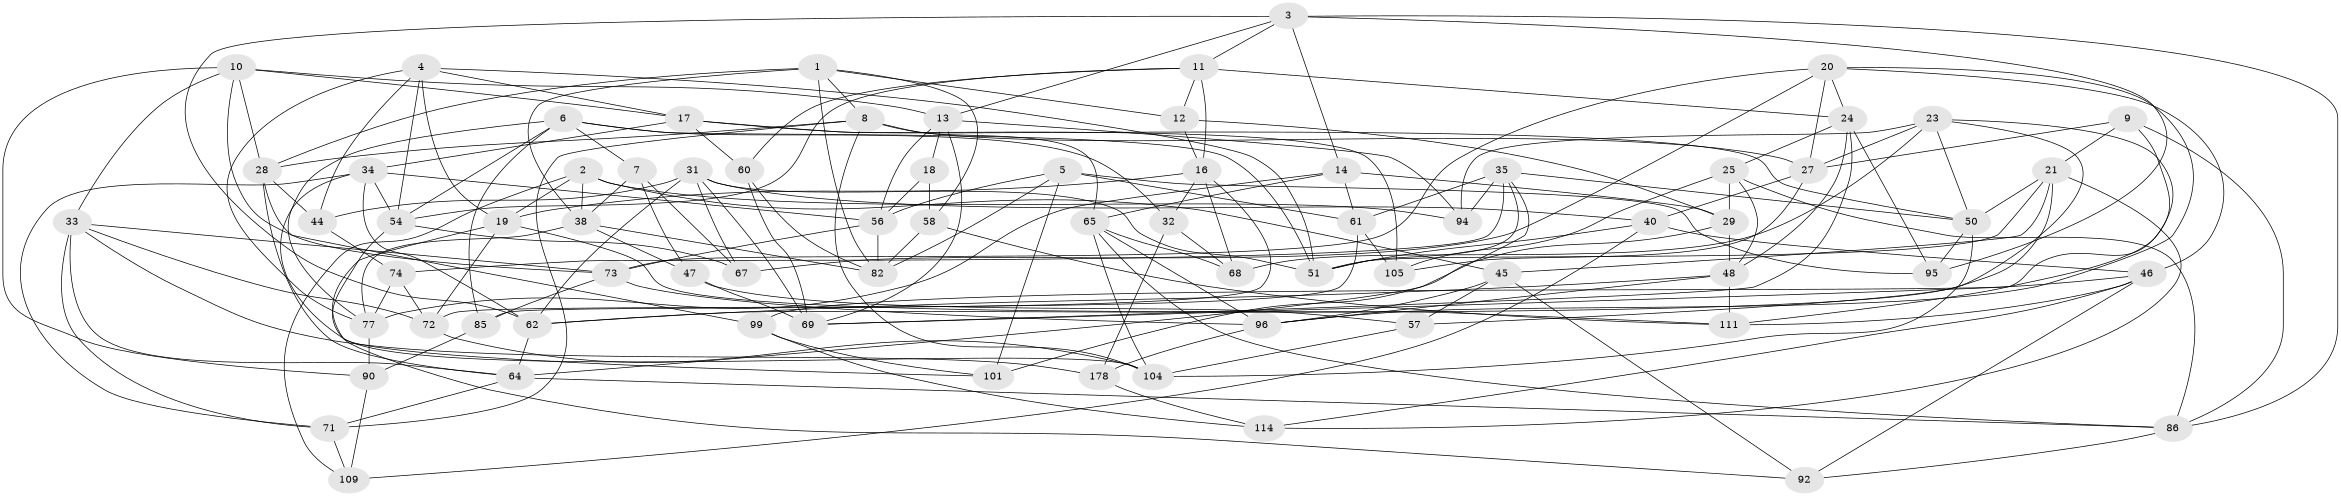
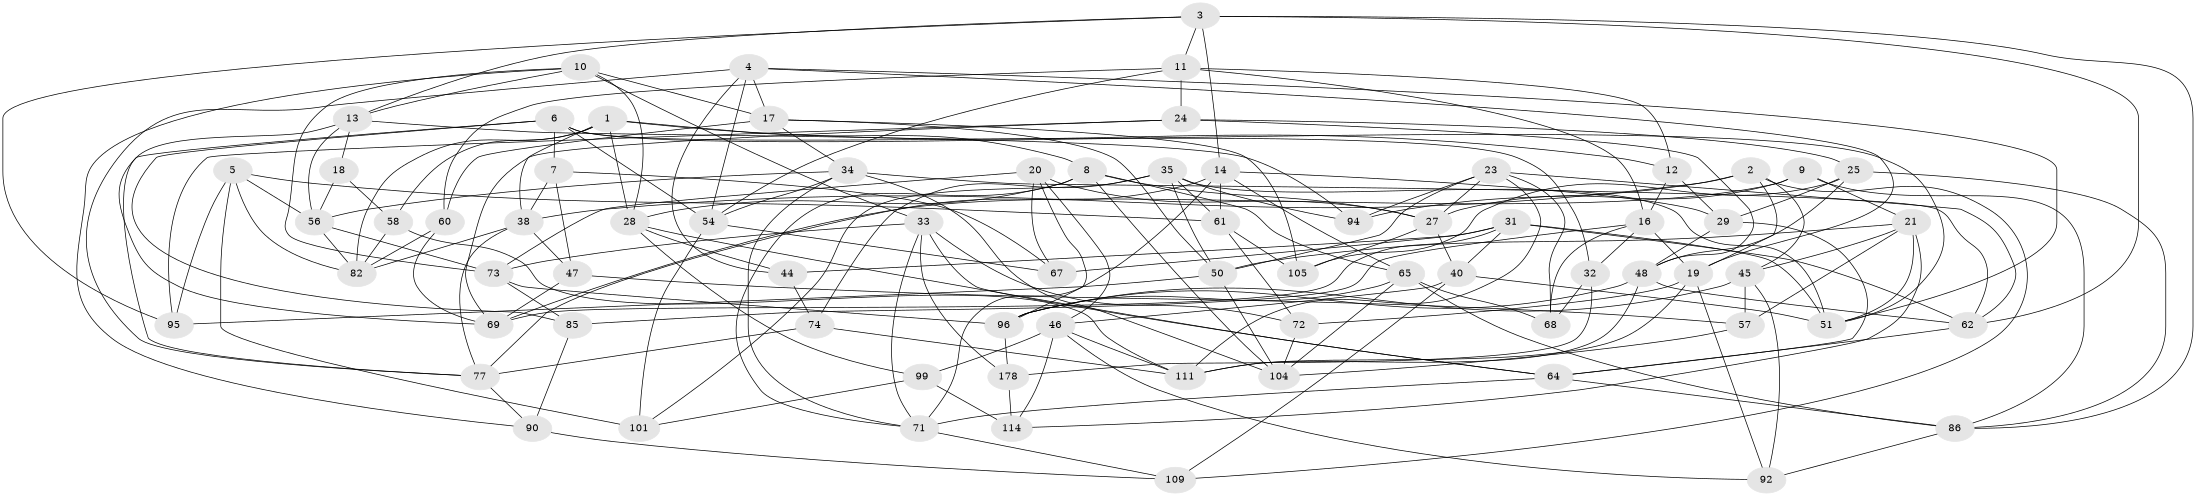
(1838, 93) -> none
none -> (1099, 278)
(414, 302) -> (983, 349)
